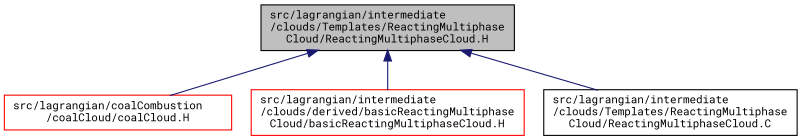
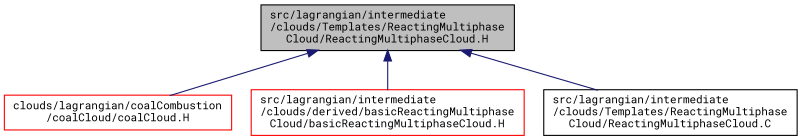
(118, 113) -> (118, 113)
